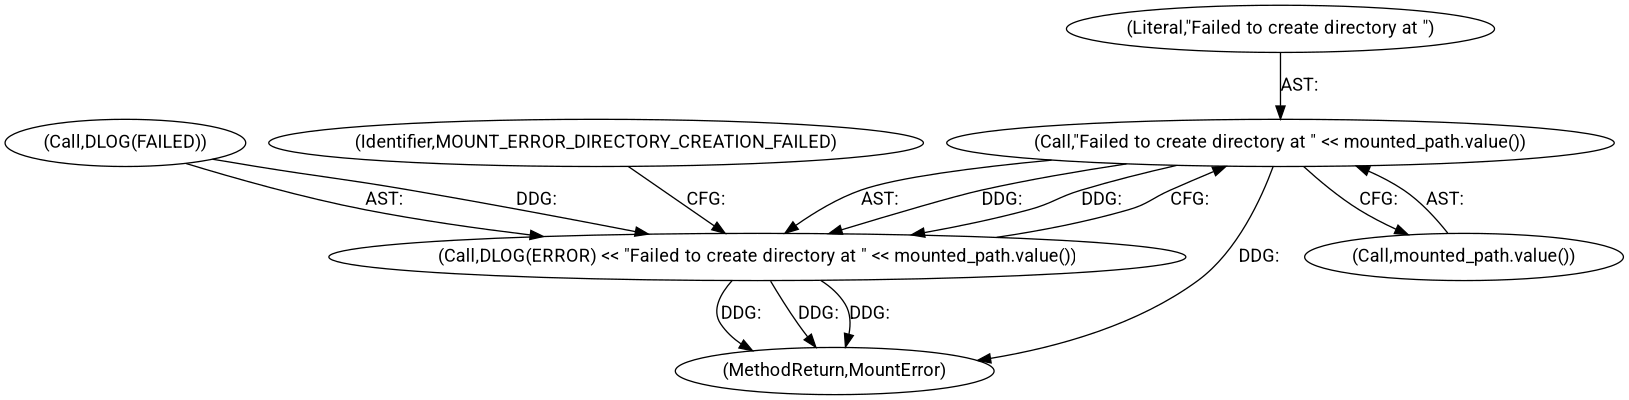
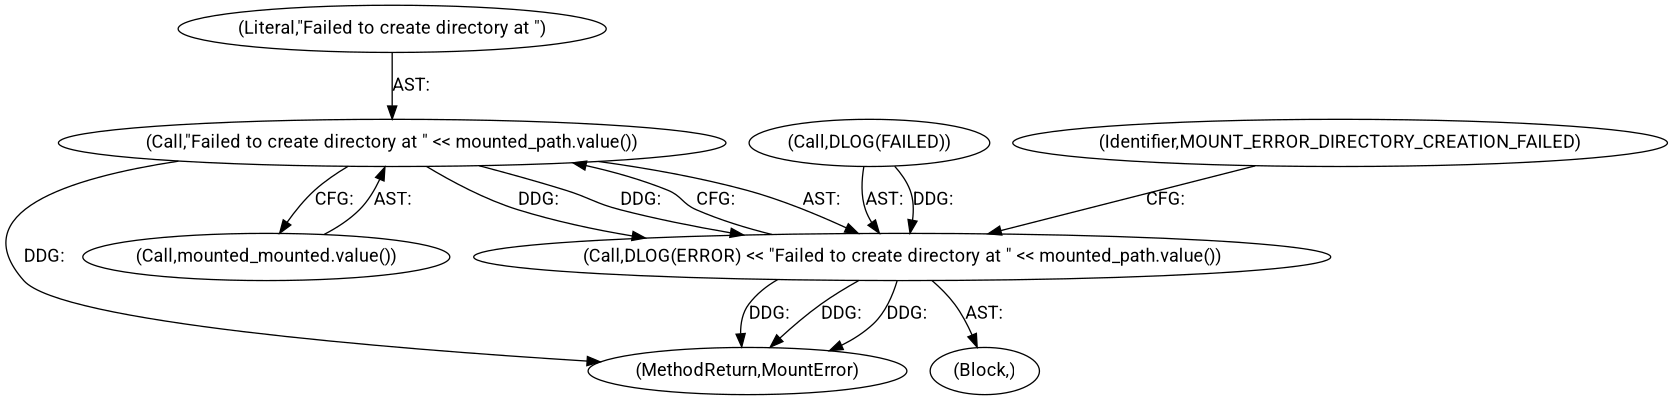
(1464, 257) -> (266, 257)
none -> (985, 371)
